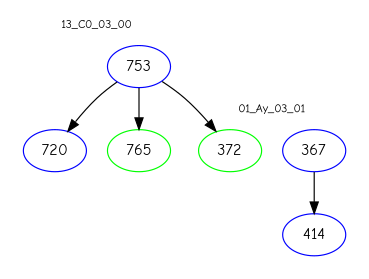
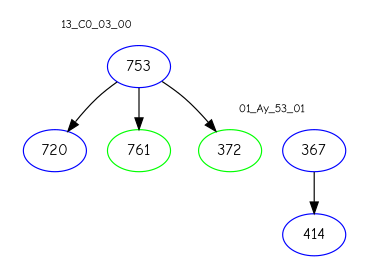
(272, 109) -> (272, 109)
(139, 151) -> (139, 151)
